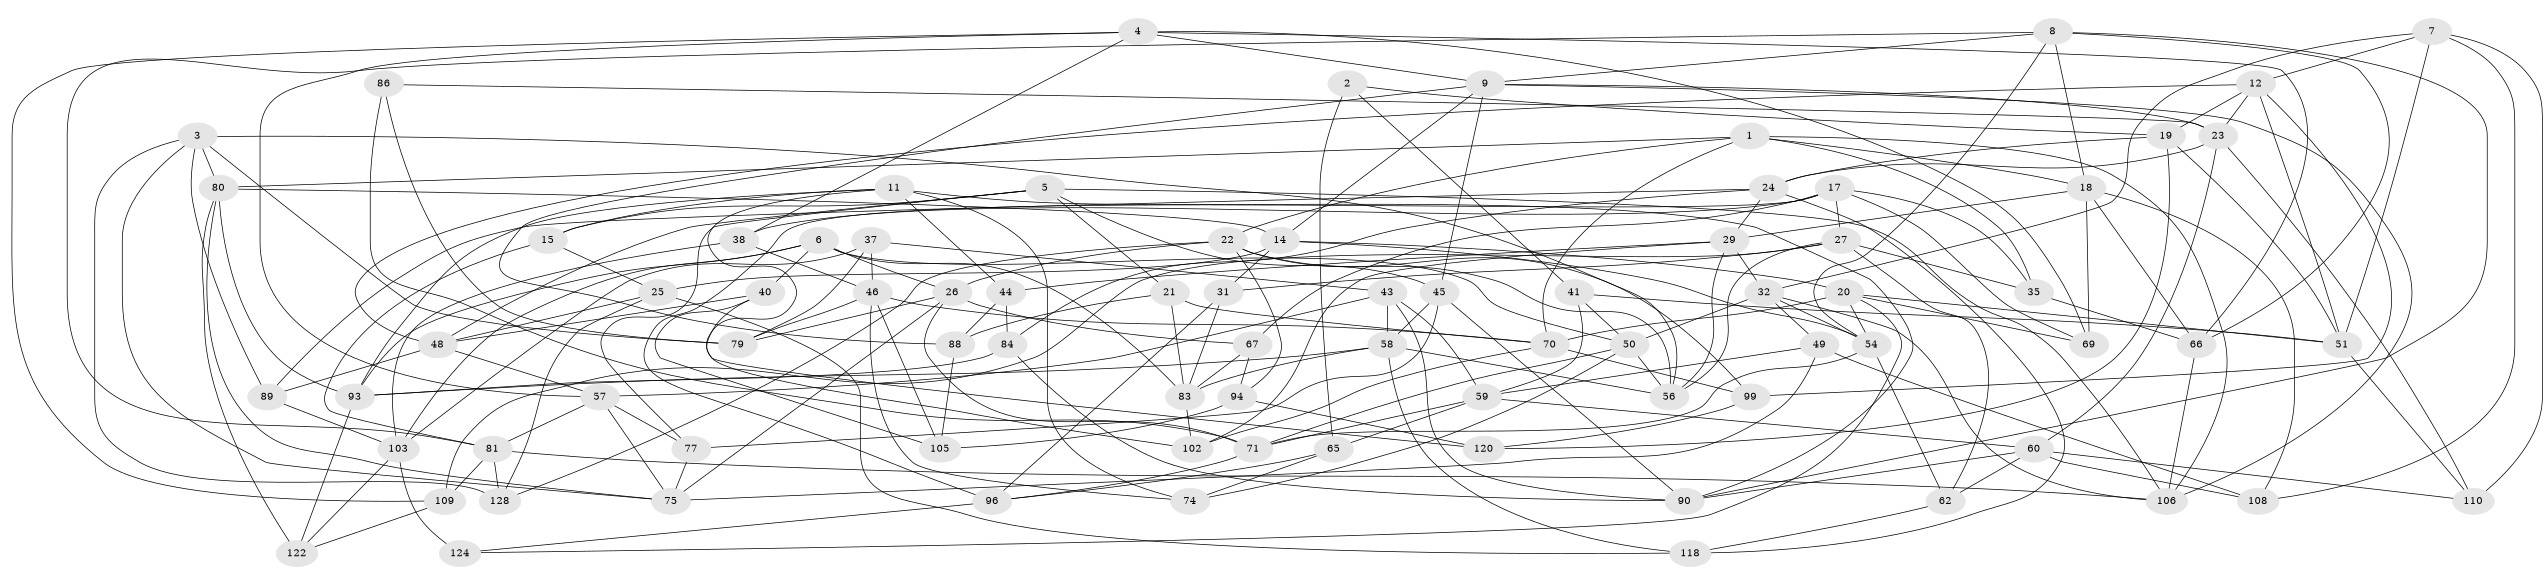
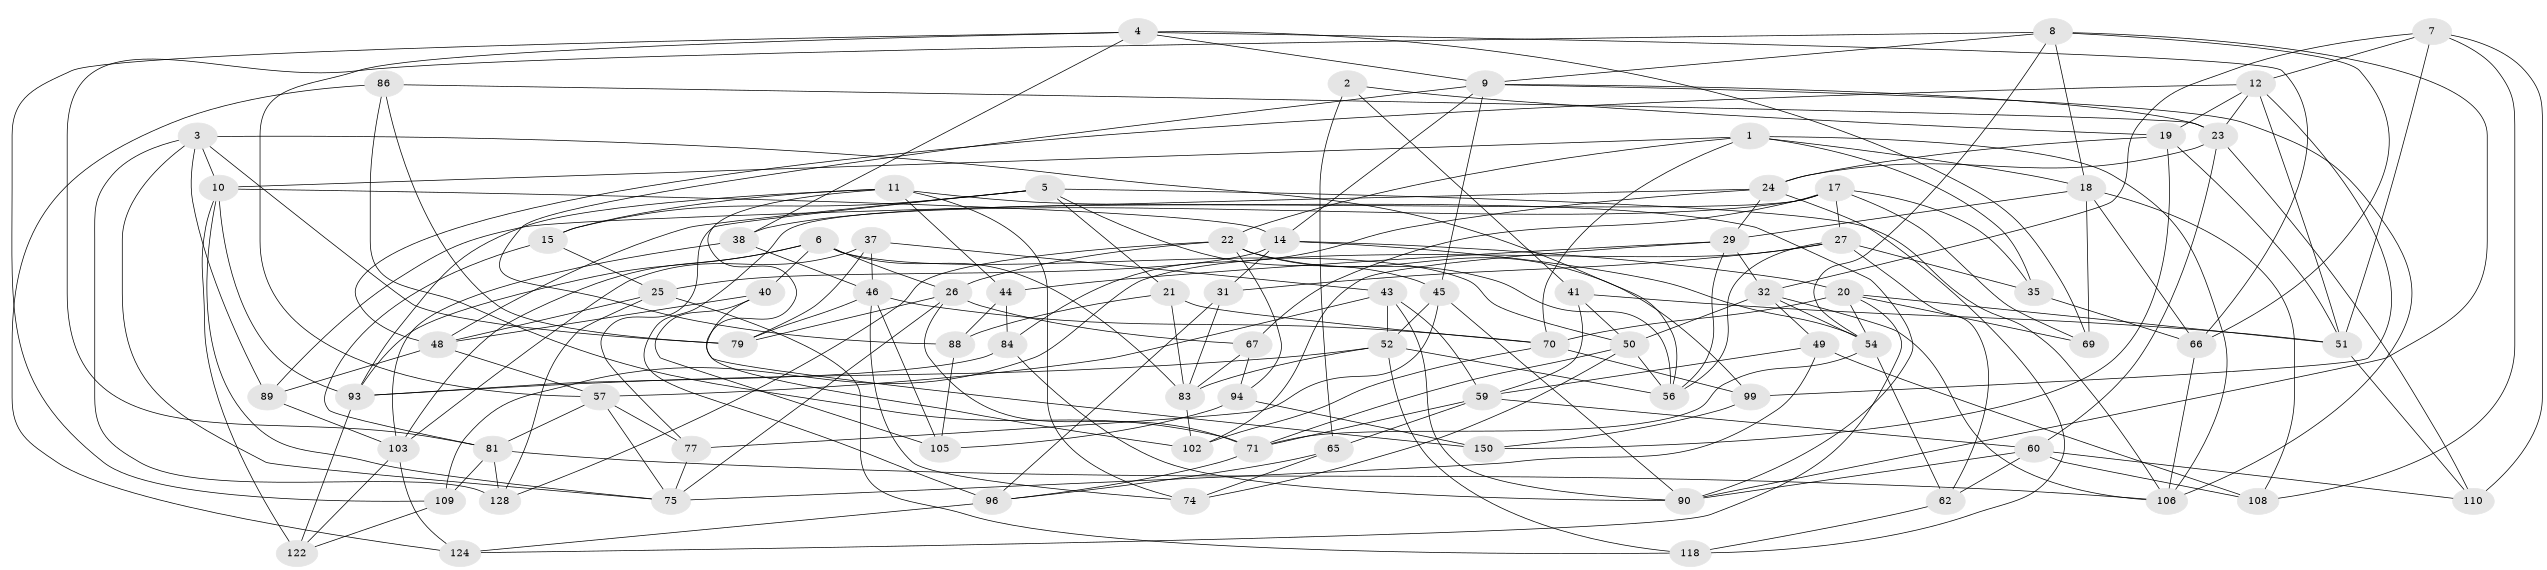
(219, 188) -> (219, 188)
(1387, 345) -> (1387, 345)
none -> (12, 364)
(1484, 449) -> (1484, 449)
